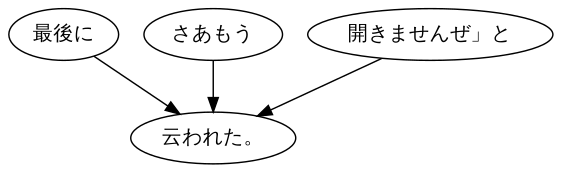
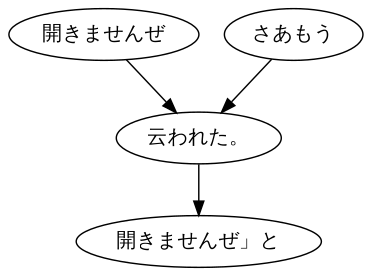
(64, 34) -> (104, 34)
(326, 84) -> (199, 183)
